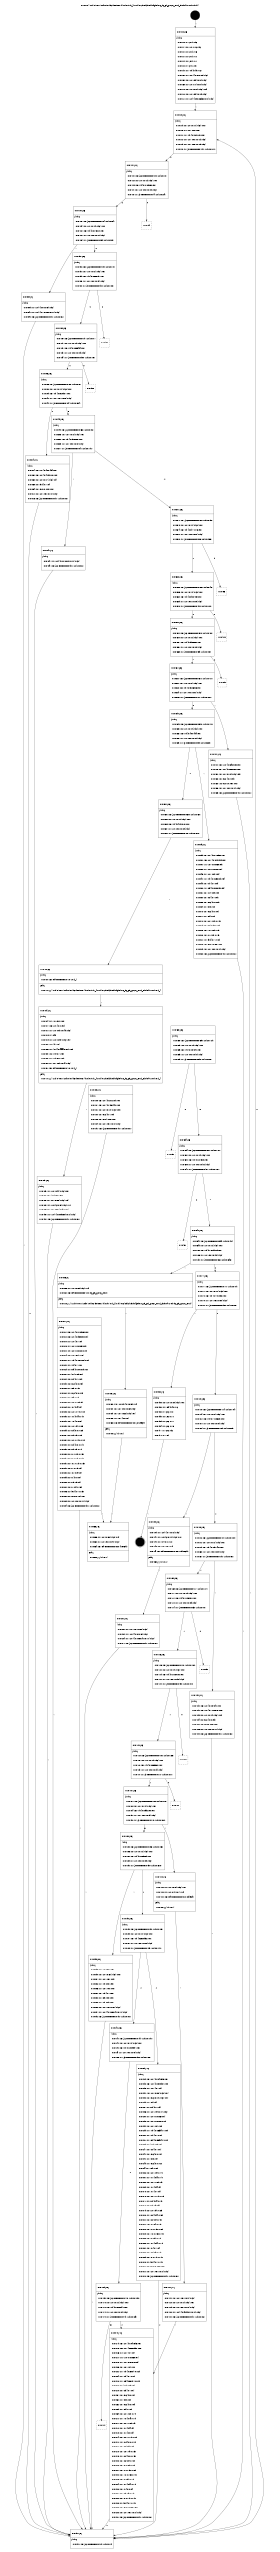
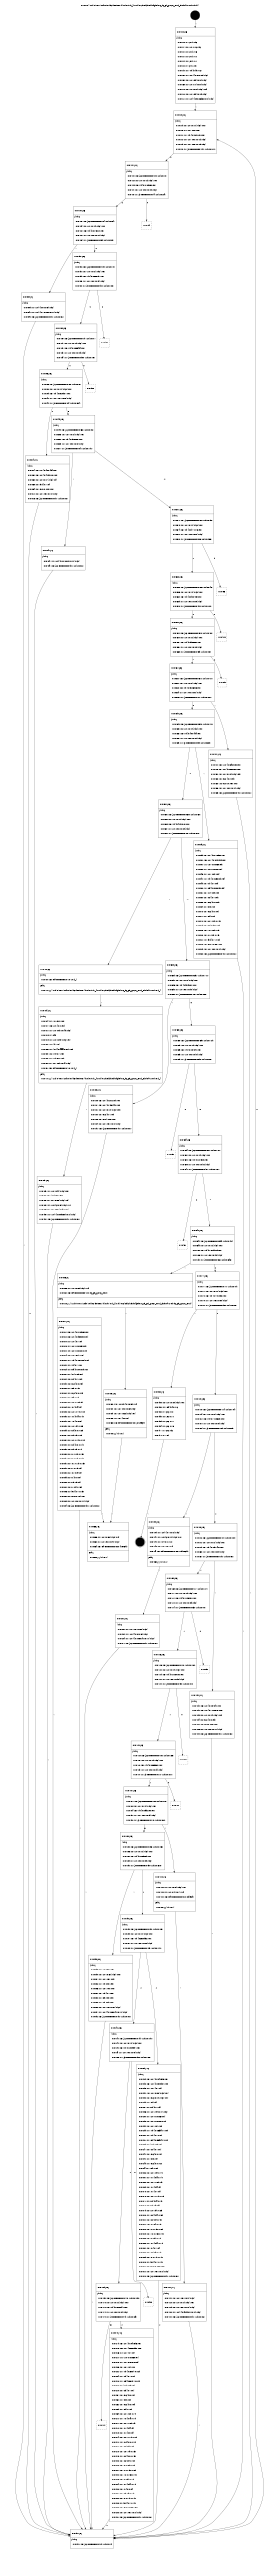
none -> (188, 980)
none -> (149, 2302)
(165, 2347) -> (194, 2451)
